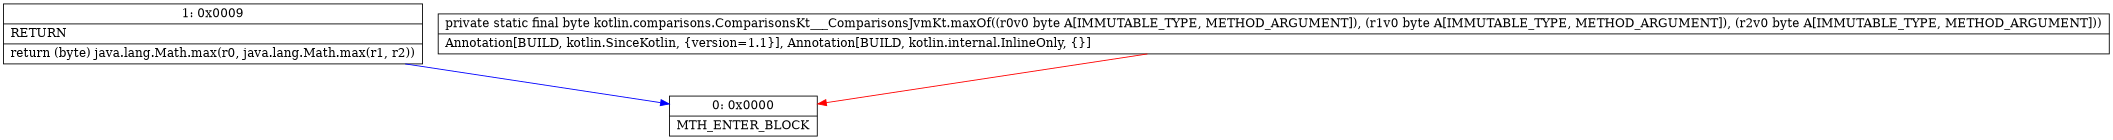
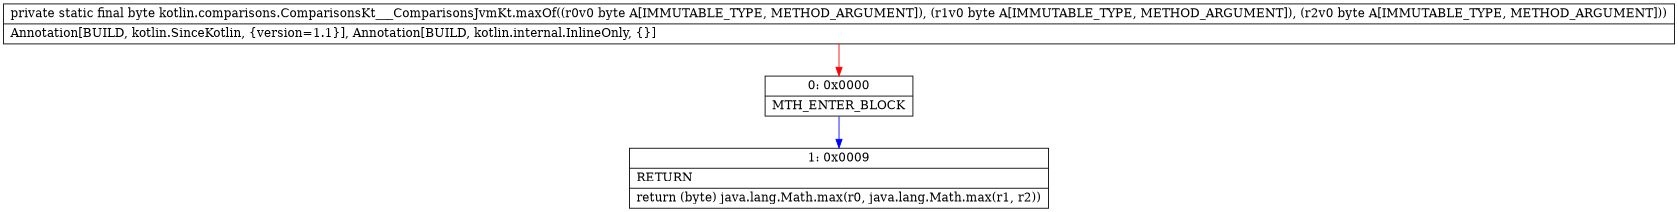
(533, 83) -> (839, 128)
